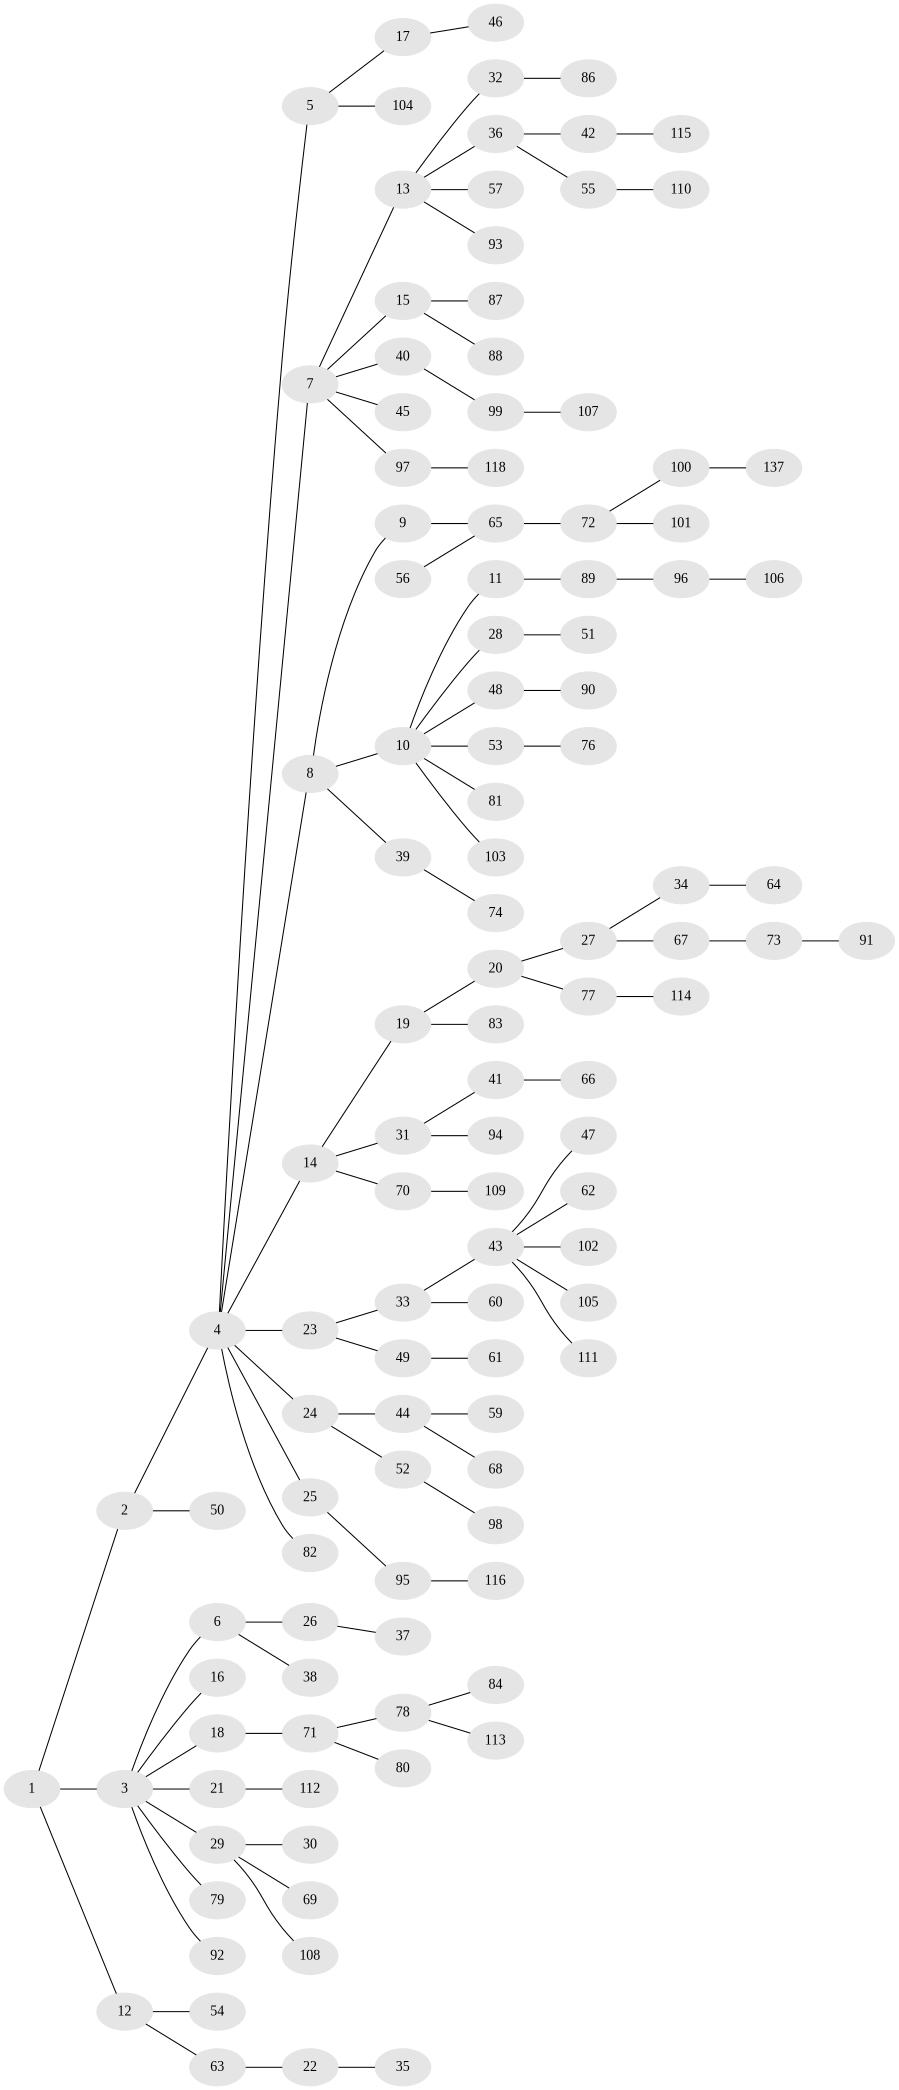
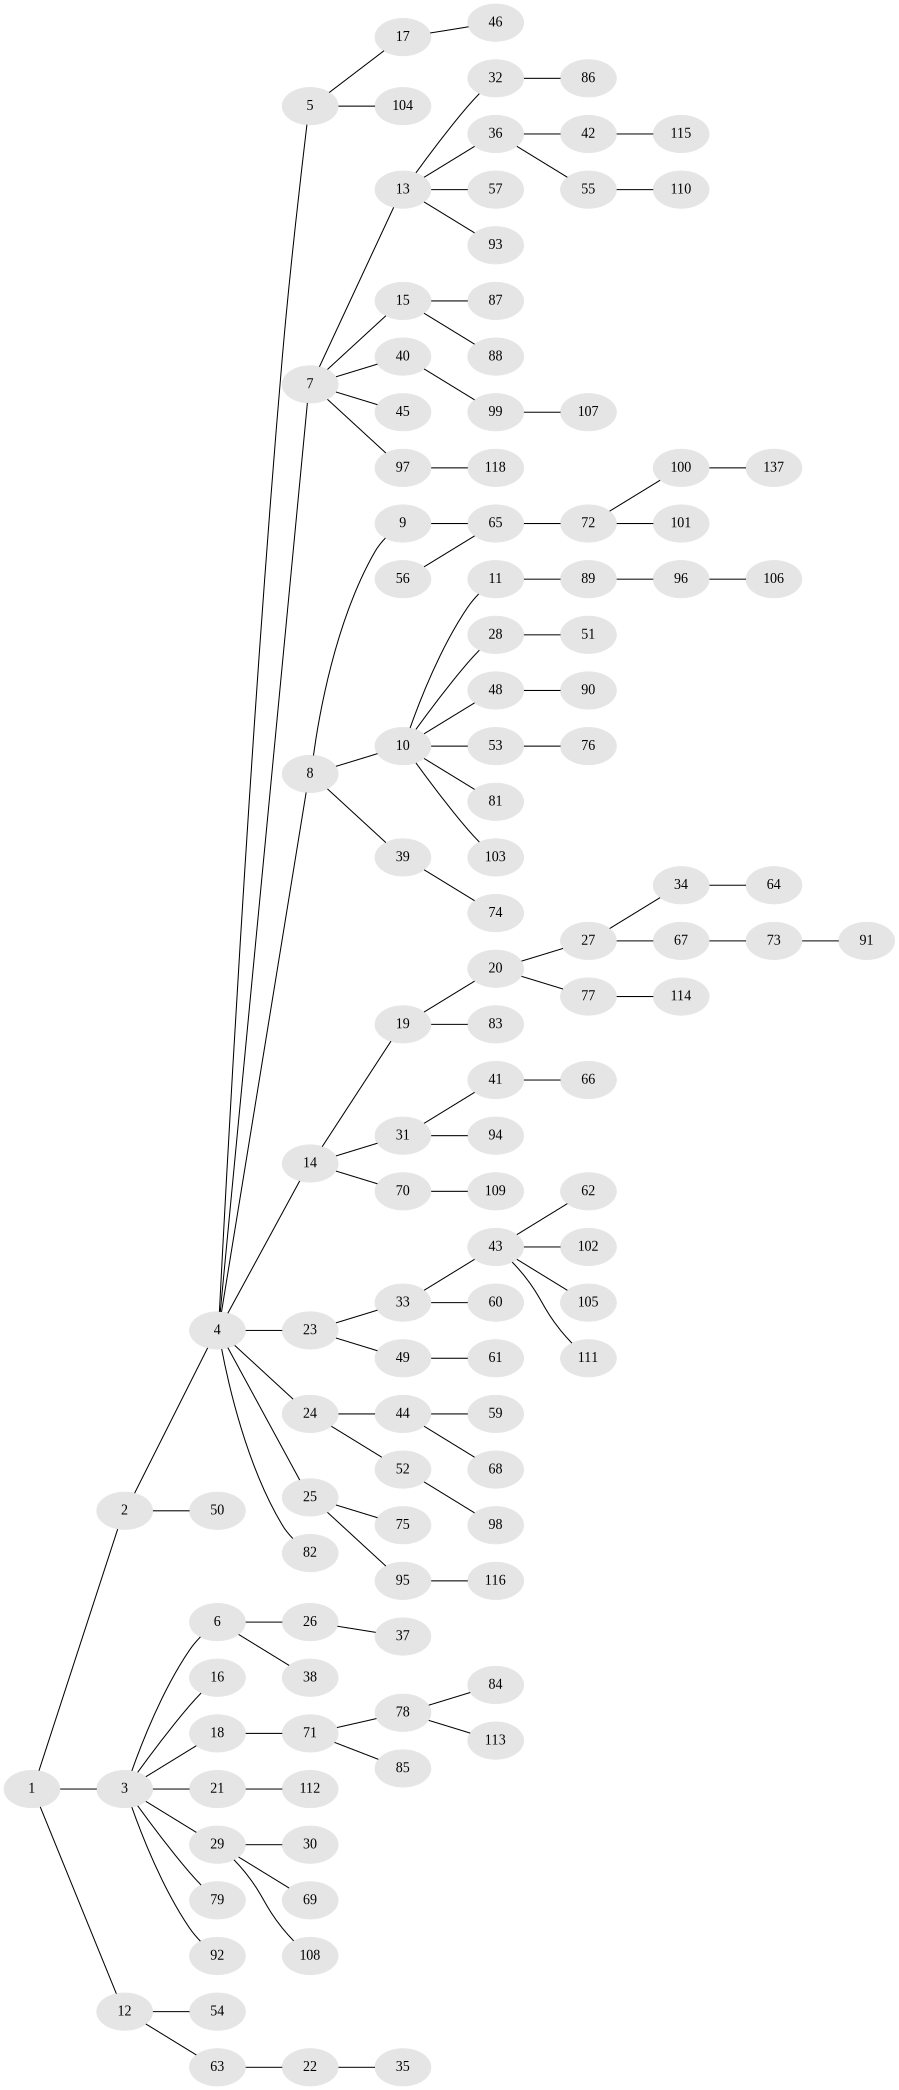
(588, 1136) -> none
none -> (403, 1525)
(403, 1768) -> (403, 1768)
